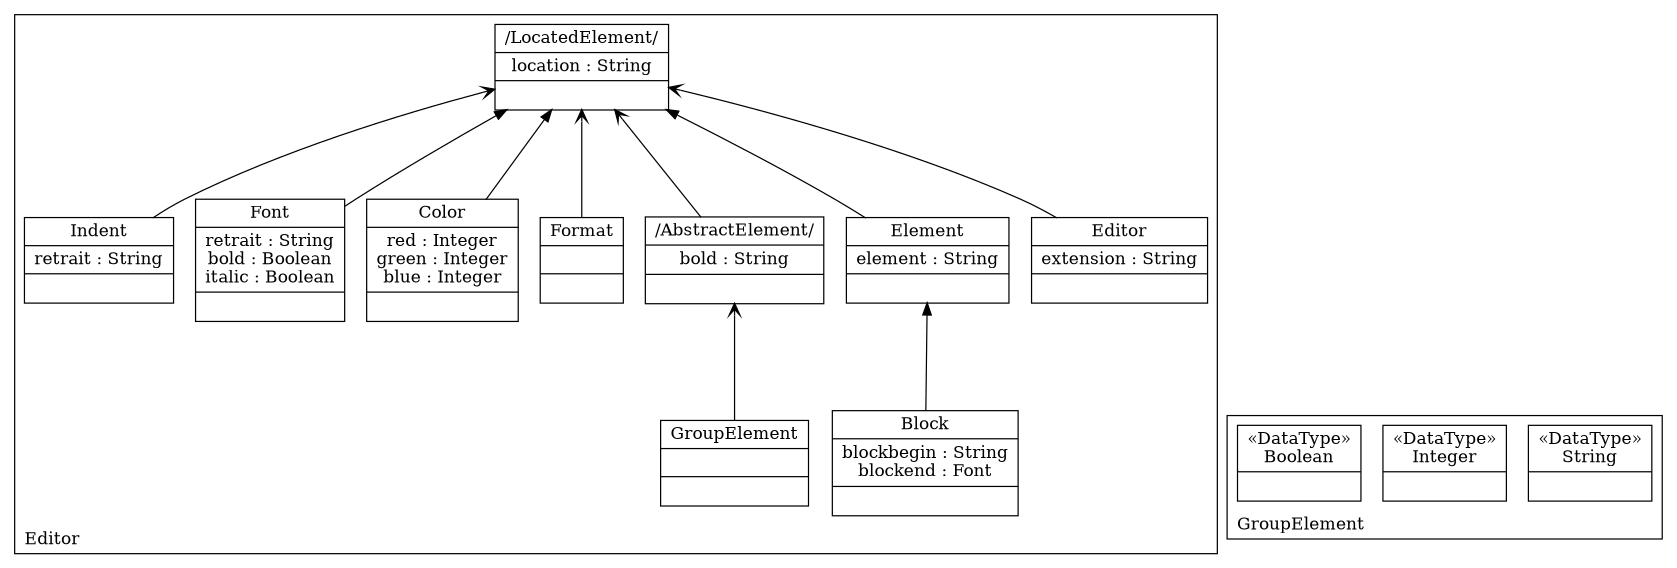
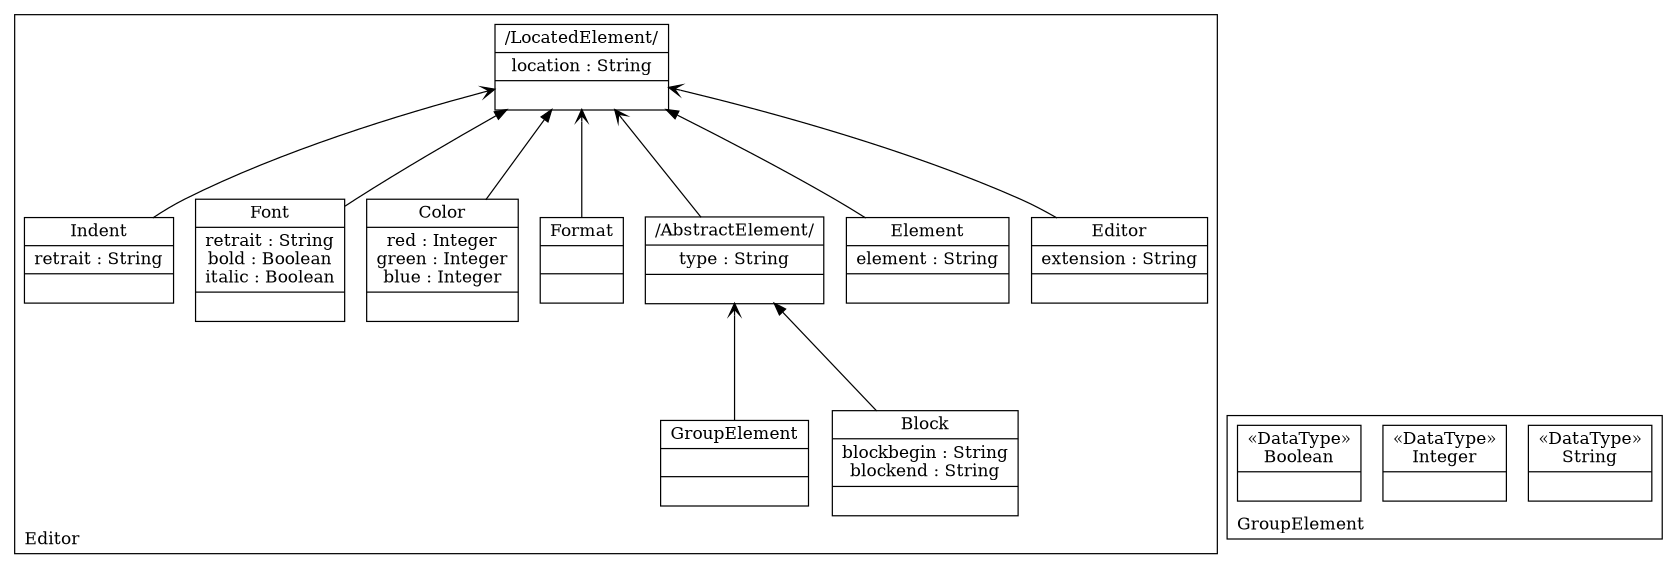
(735, 259) -> (735, 259)
(926, 363) -> (830, 362)
(925, 471) -> (925, 471)
